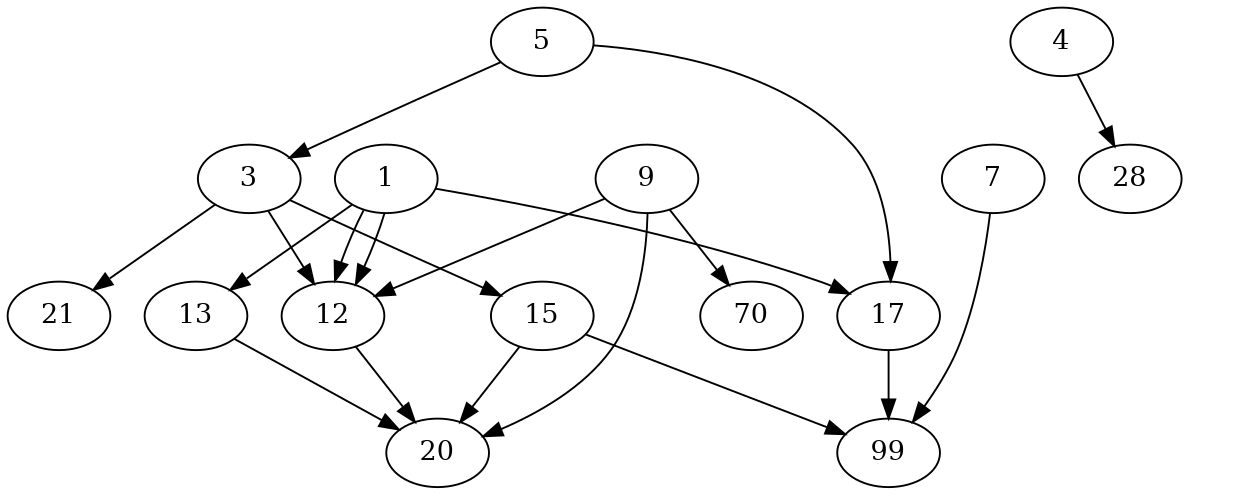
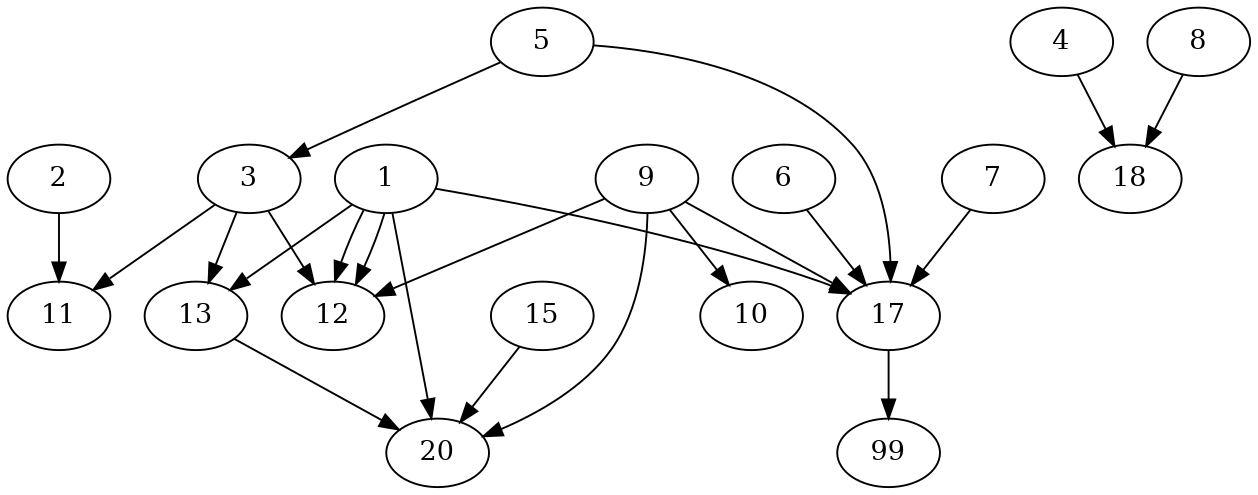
none -> (1199, 42)
none -> (59, 179)
none -> (784, 179)
(1130, 179) -> (1130, 179)
none -> (759, 242)
(386, 244) -> (226, 238)
(970, 314) -> (947, 240)
(59, 316) -> (59, 316)
(752, 316) -> (752, 316)
(379, 377) -> (410, 306)
(706, 381) -> none
